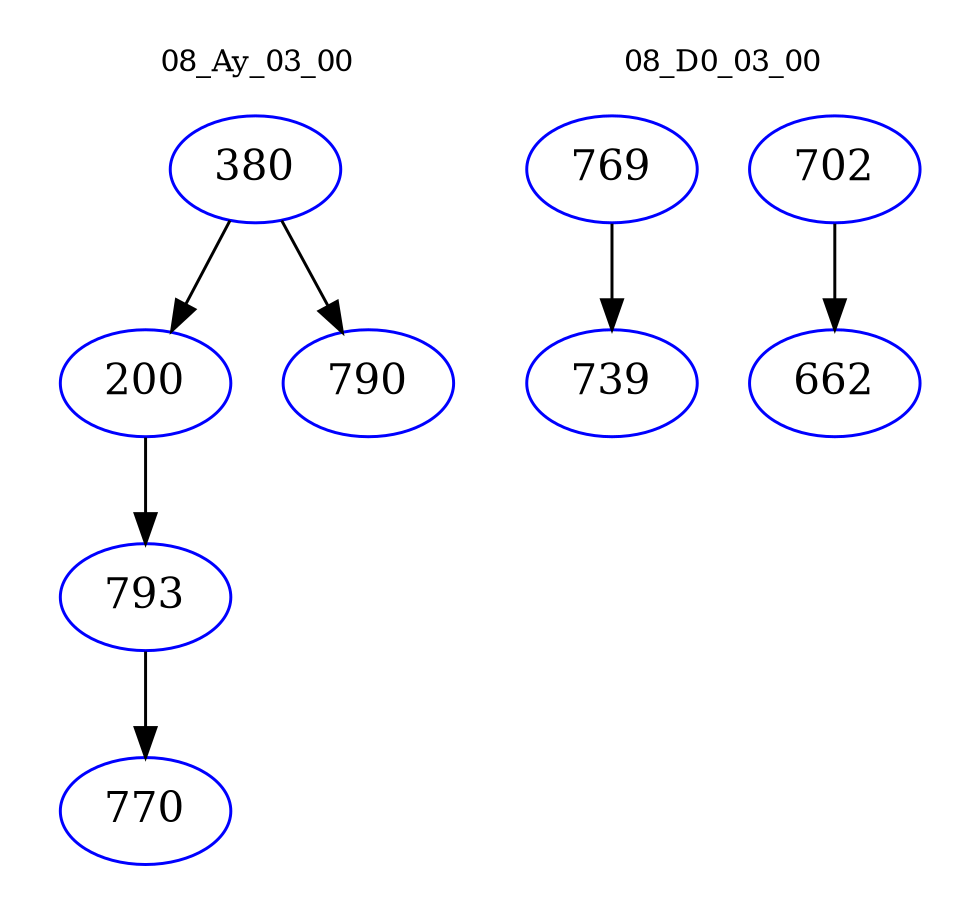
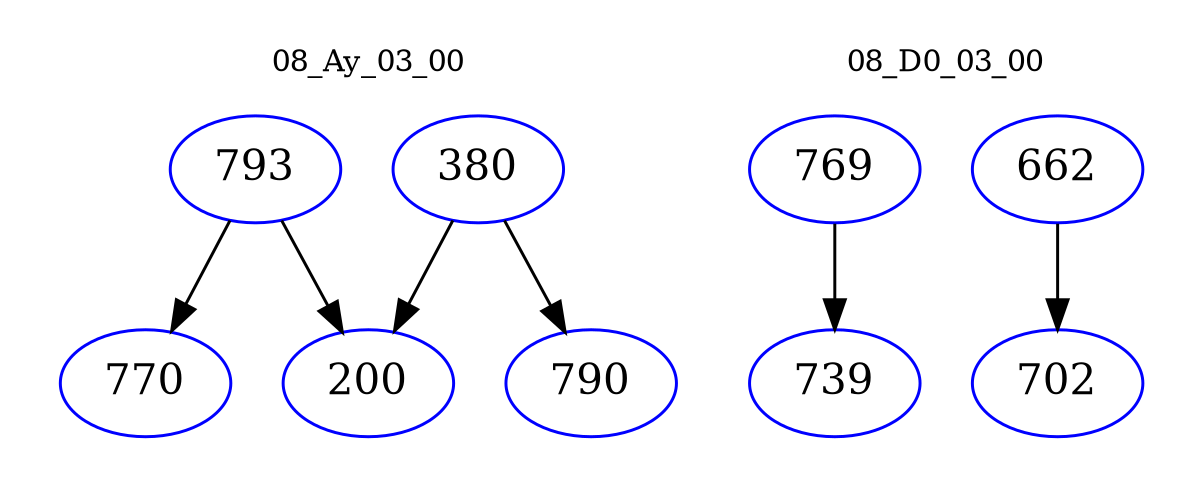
(835, 262) -> (1058, 262)
(146, 476) -> (305, 263)
